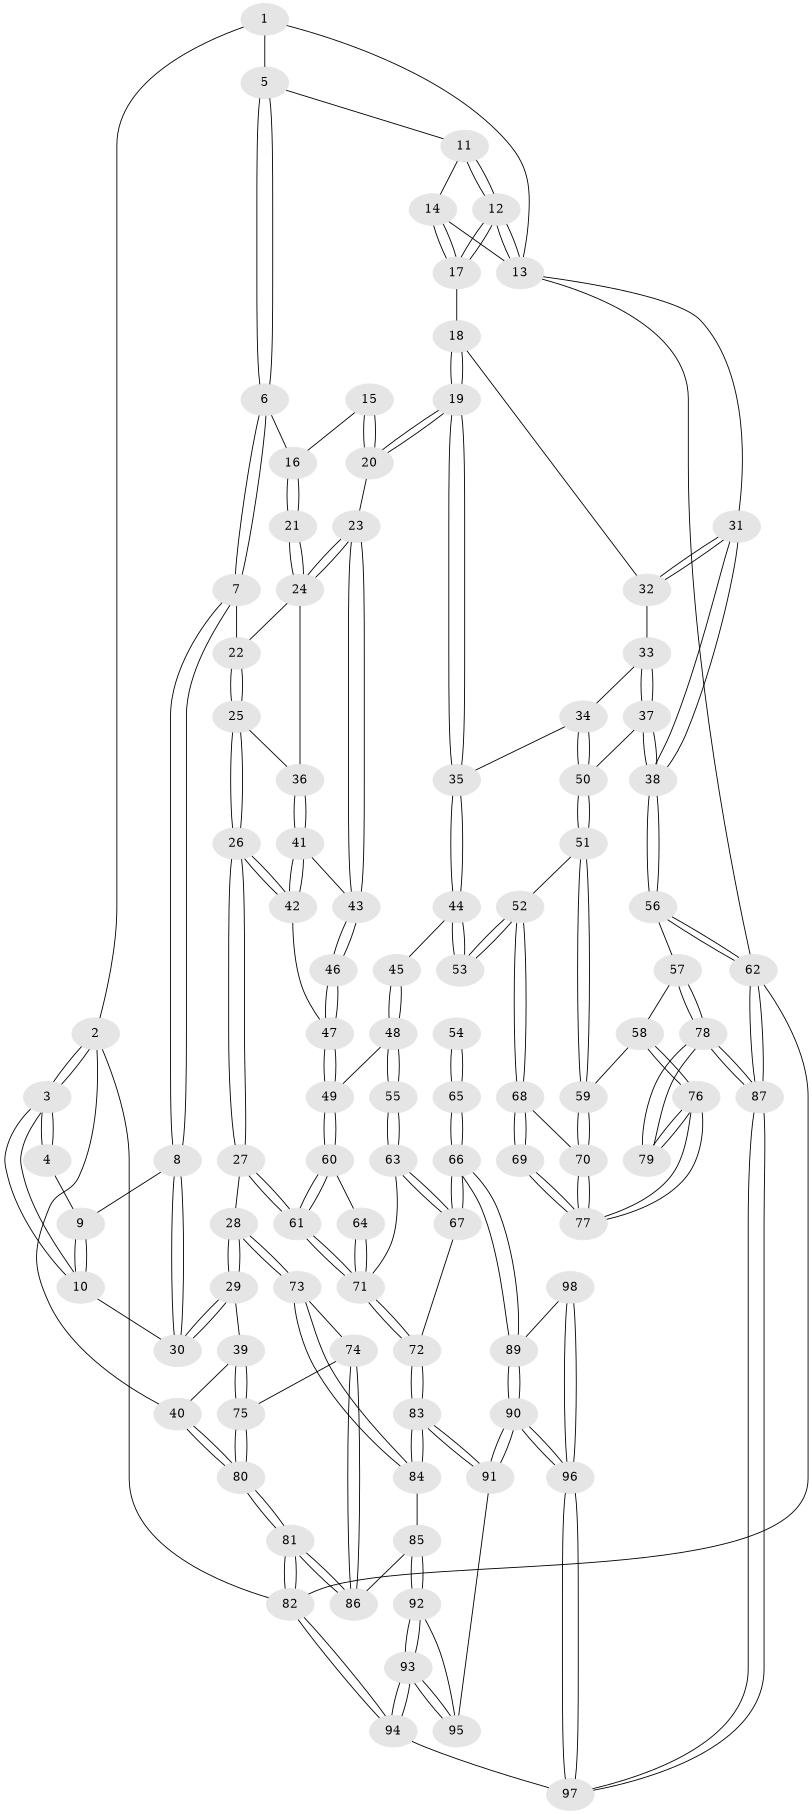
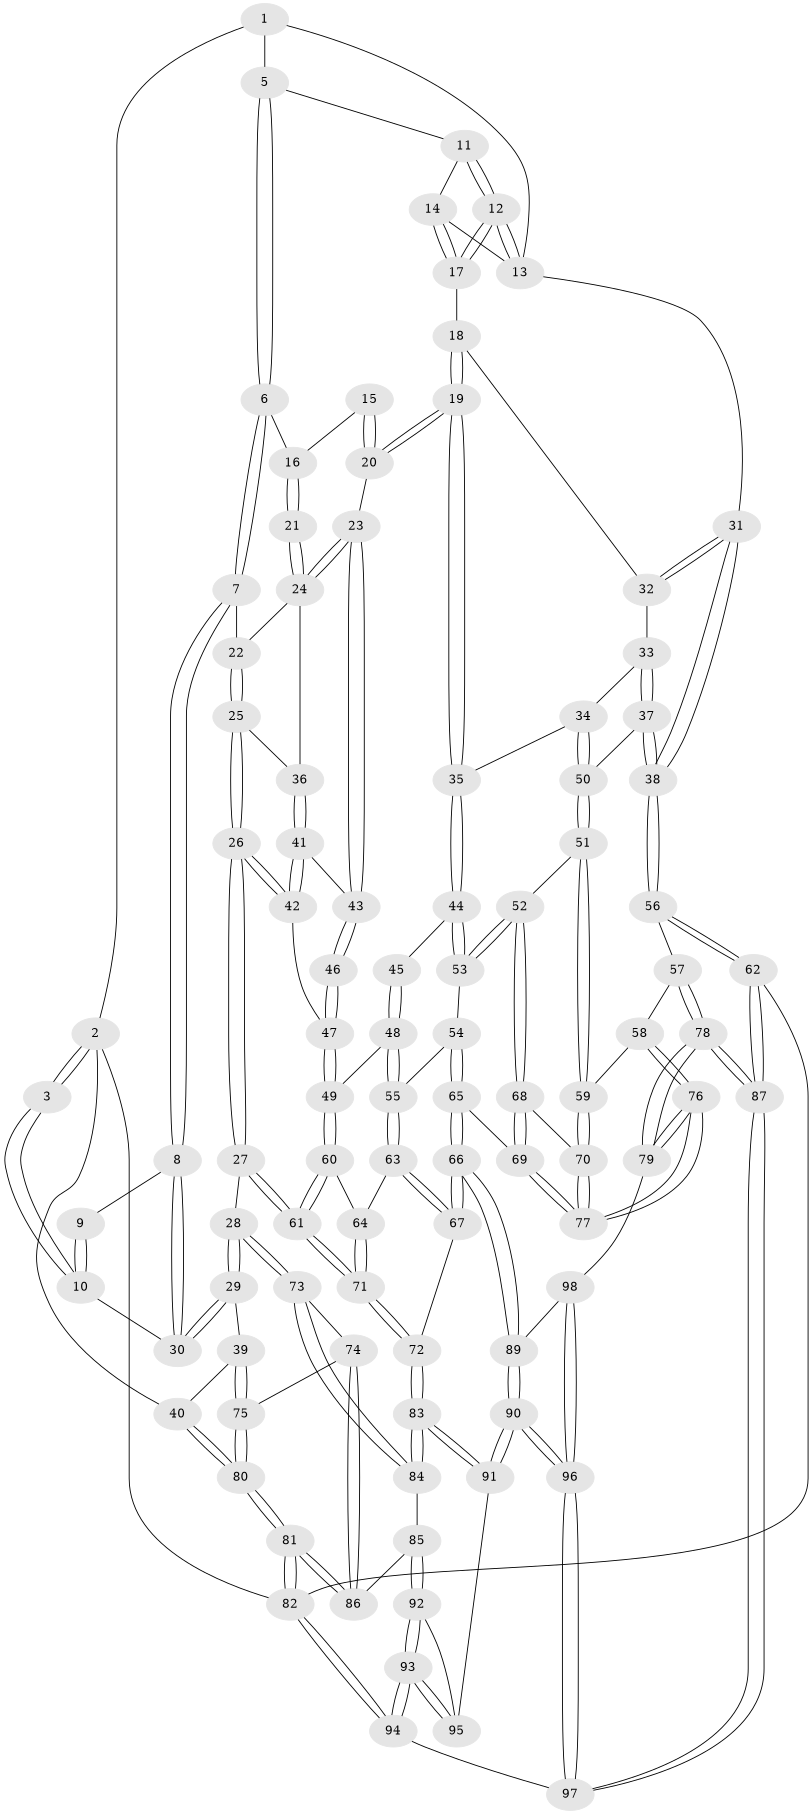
(693, 578) -> none
none -> (459, 1002)
none -> (425, 1065)
none -> (488, 1129)
(47, 1161) -> none
(395, 1228) -> (377, 1192)
none -> (621, 1230)
